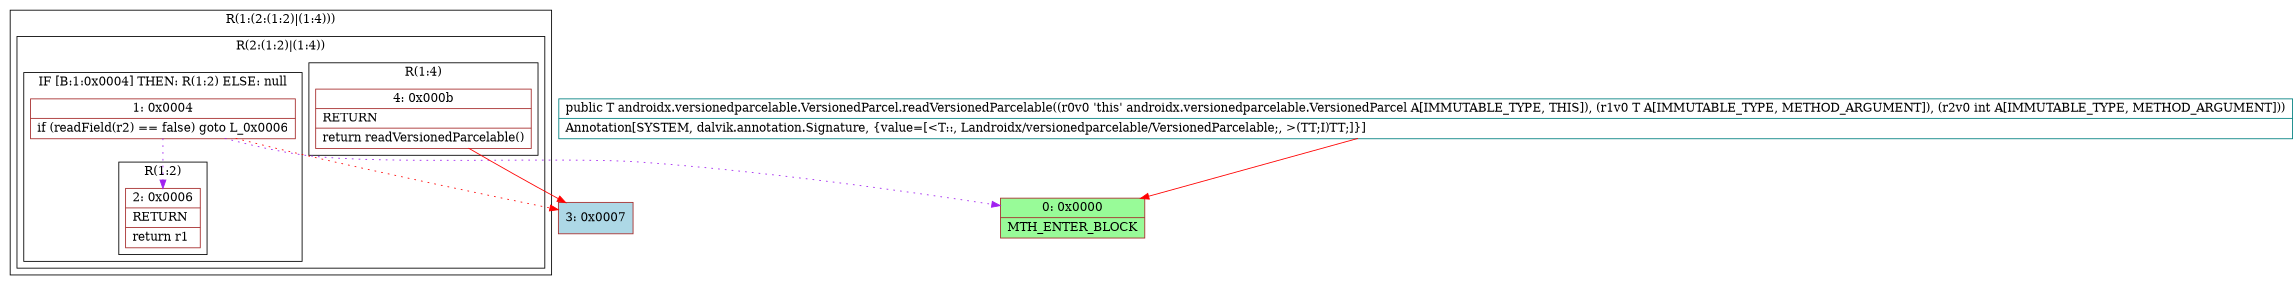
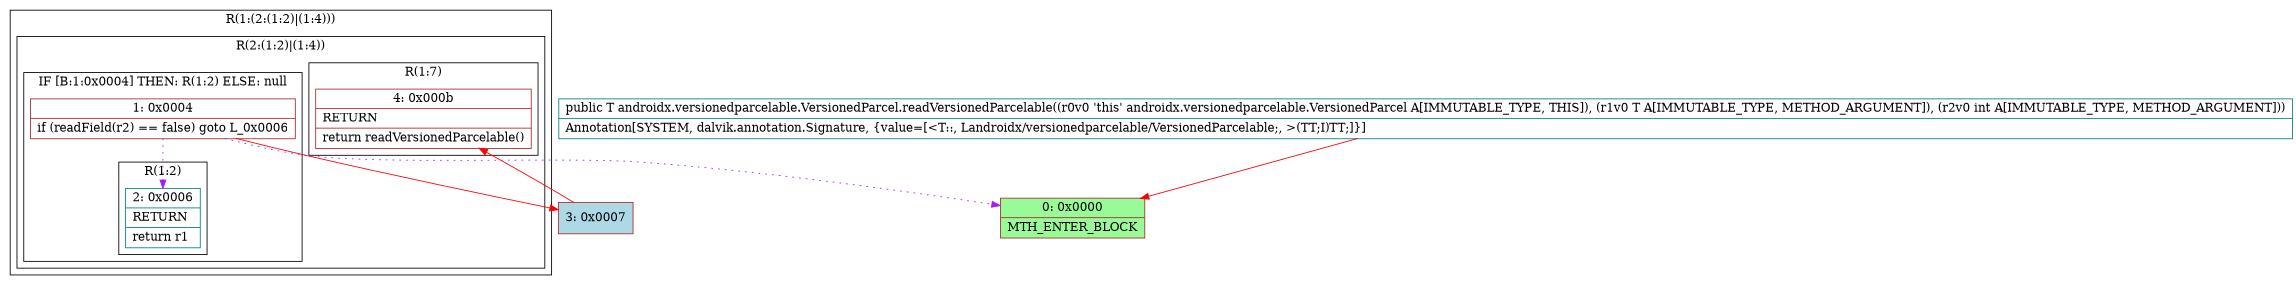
(423, 73) -> (423, 73)
(513, 174) -> (531, 177)
(392, 175) -> (392, 175)
(163, 218) -> (163, 218)
